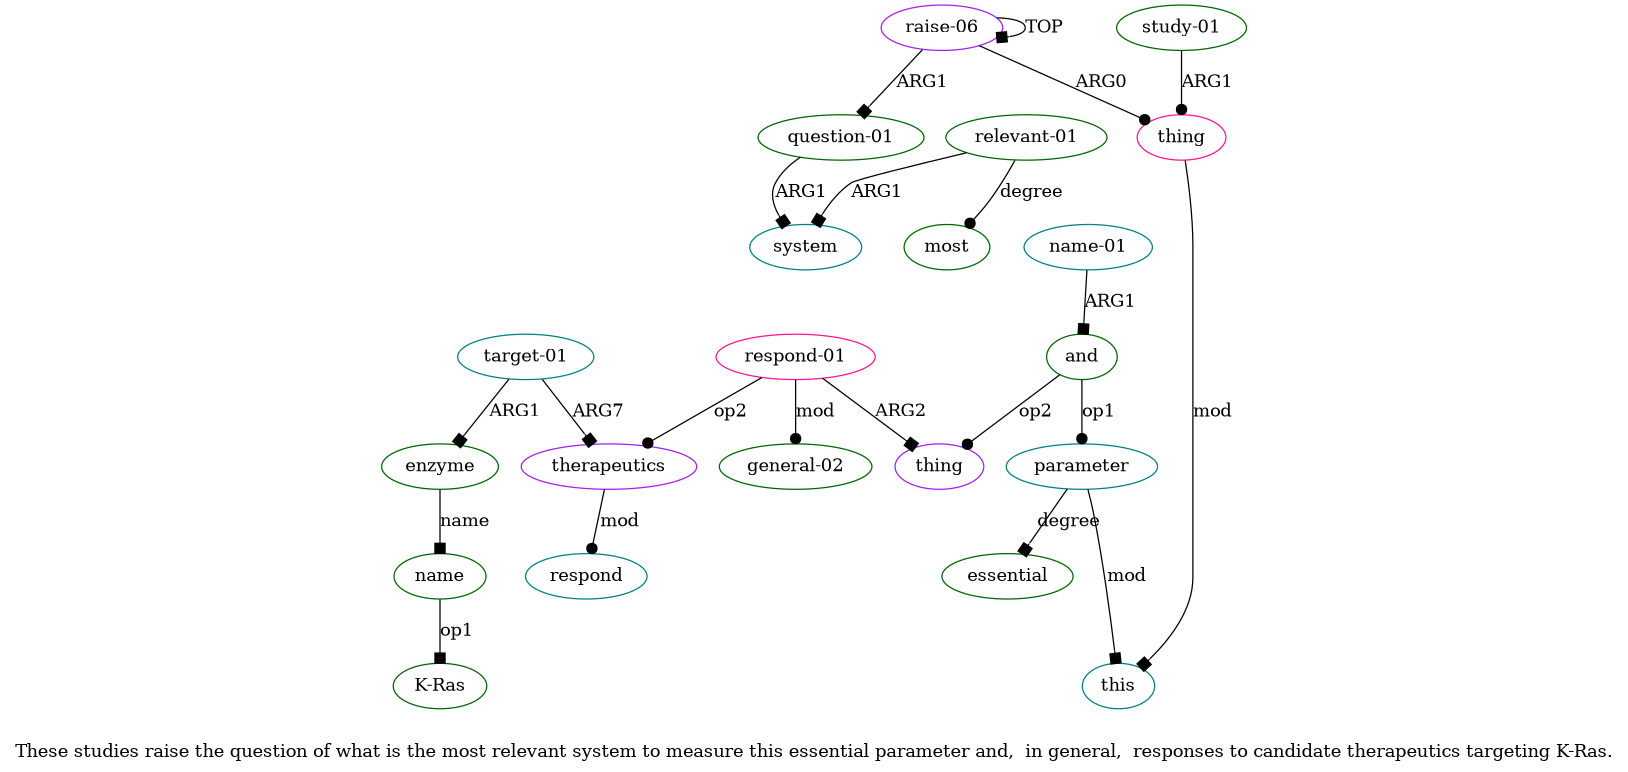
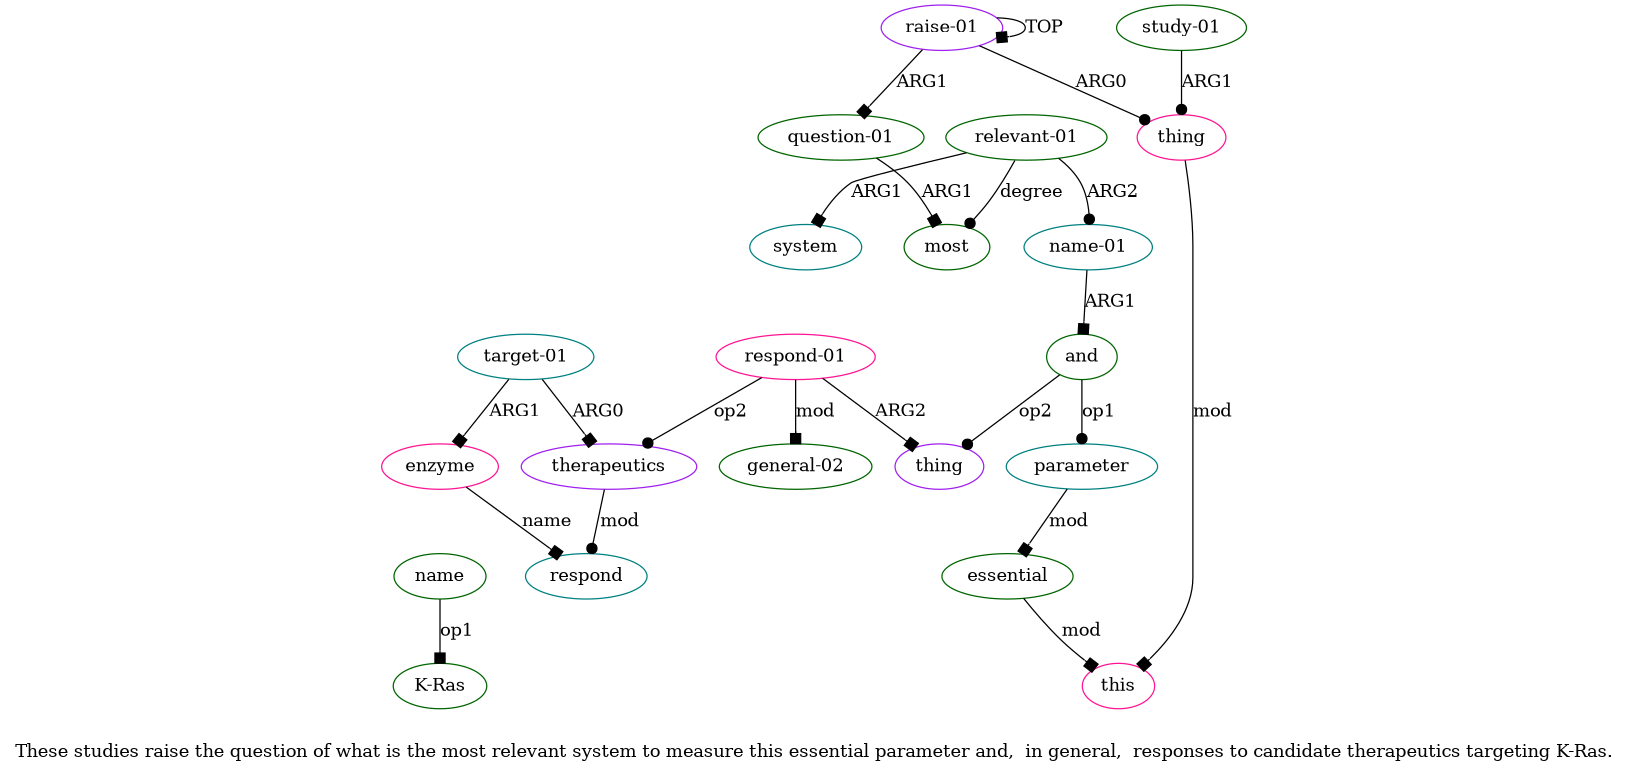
(942, 28) -> (942, 28)
(776, 182) -> (907, 182)
none -> (1080, 183)
(796, 407) -> (796, 407)
(598, 412) -> (598, 412)
(440, 467) -> (440, 467)
(440, 515) -> (508, 518)
(1069, 521) -> (1069, 521)
(1103, 570) -> (1052, 631)
(1118, 686) -> (1118, 686)
